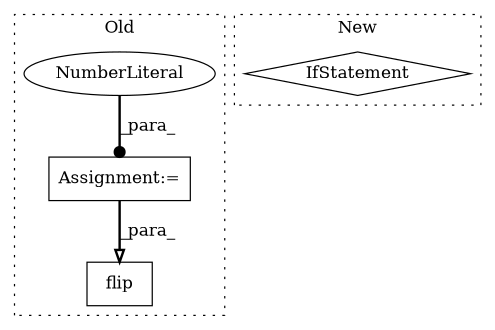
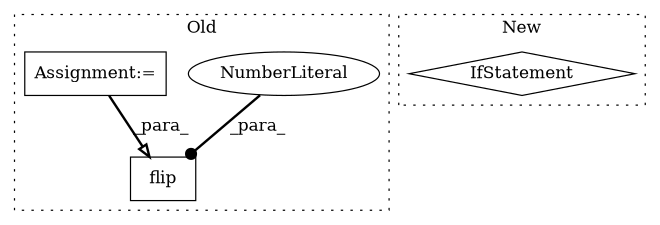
(120, 121) -> (228, 123)
